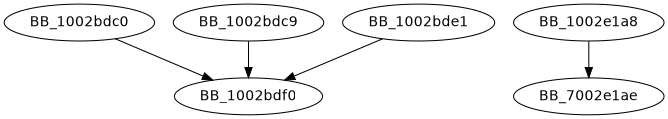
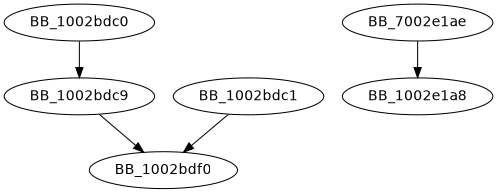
(419, 23) -> (249, 96)
(589, 54) -> (418, 54)
(159, 57) -> (79, 54)
